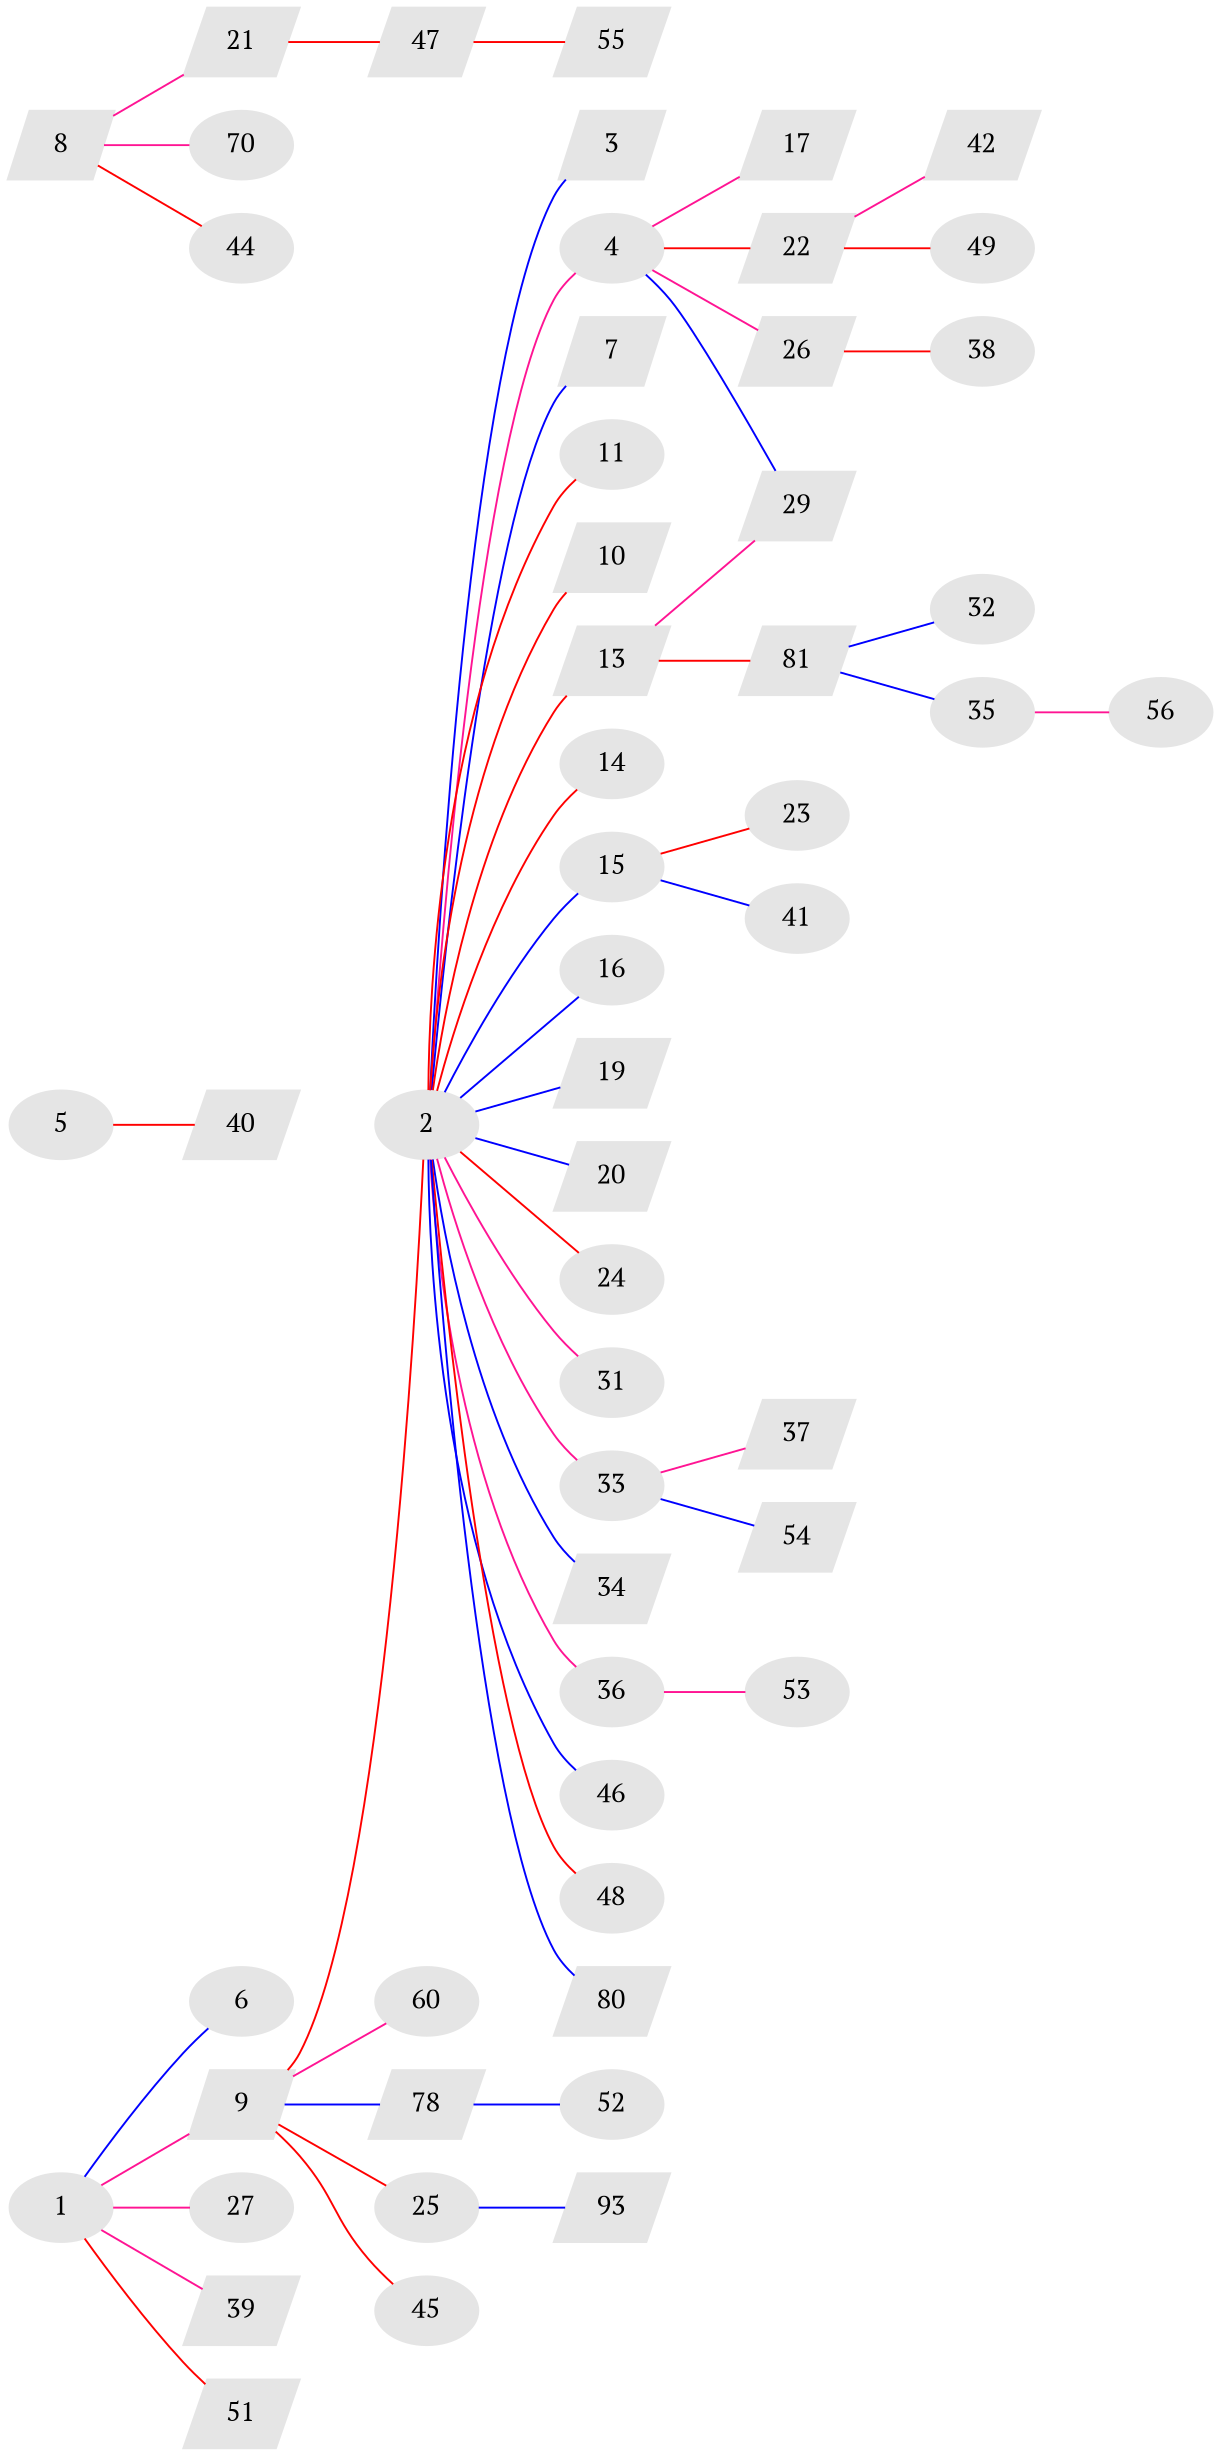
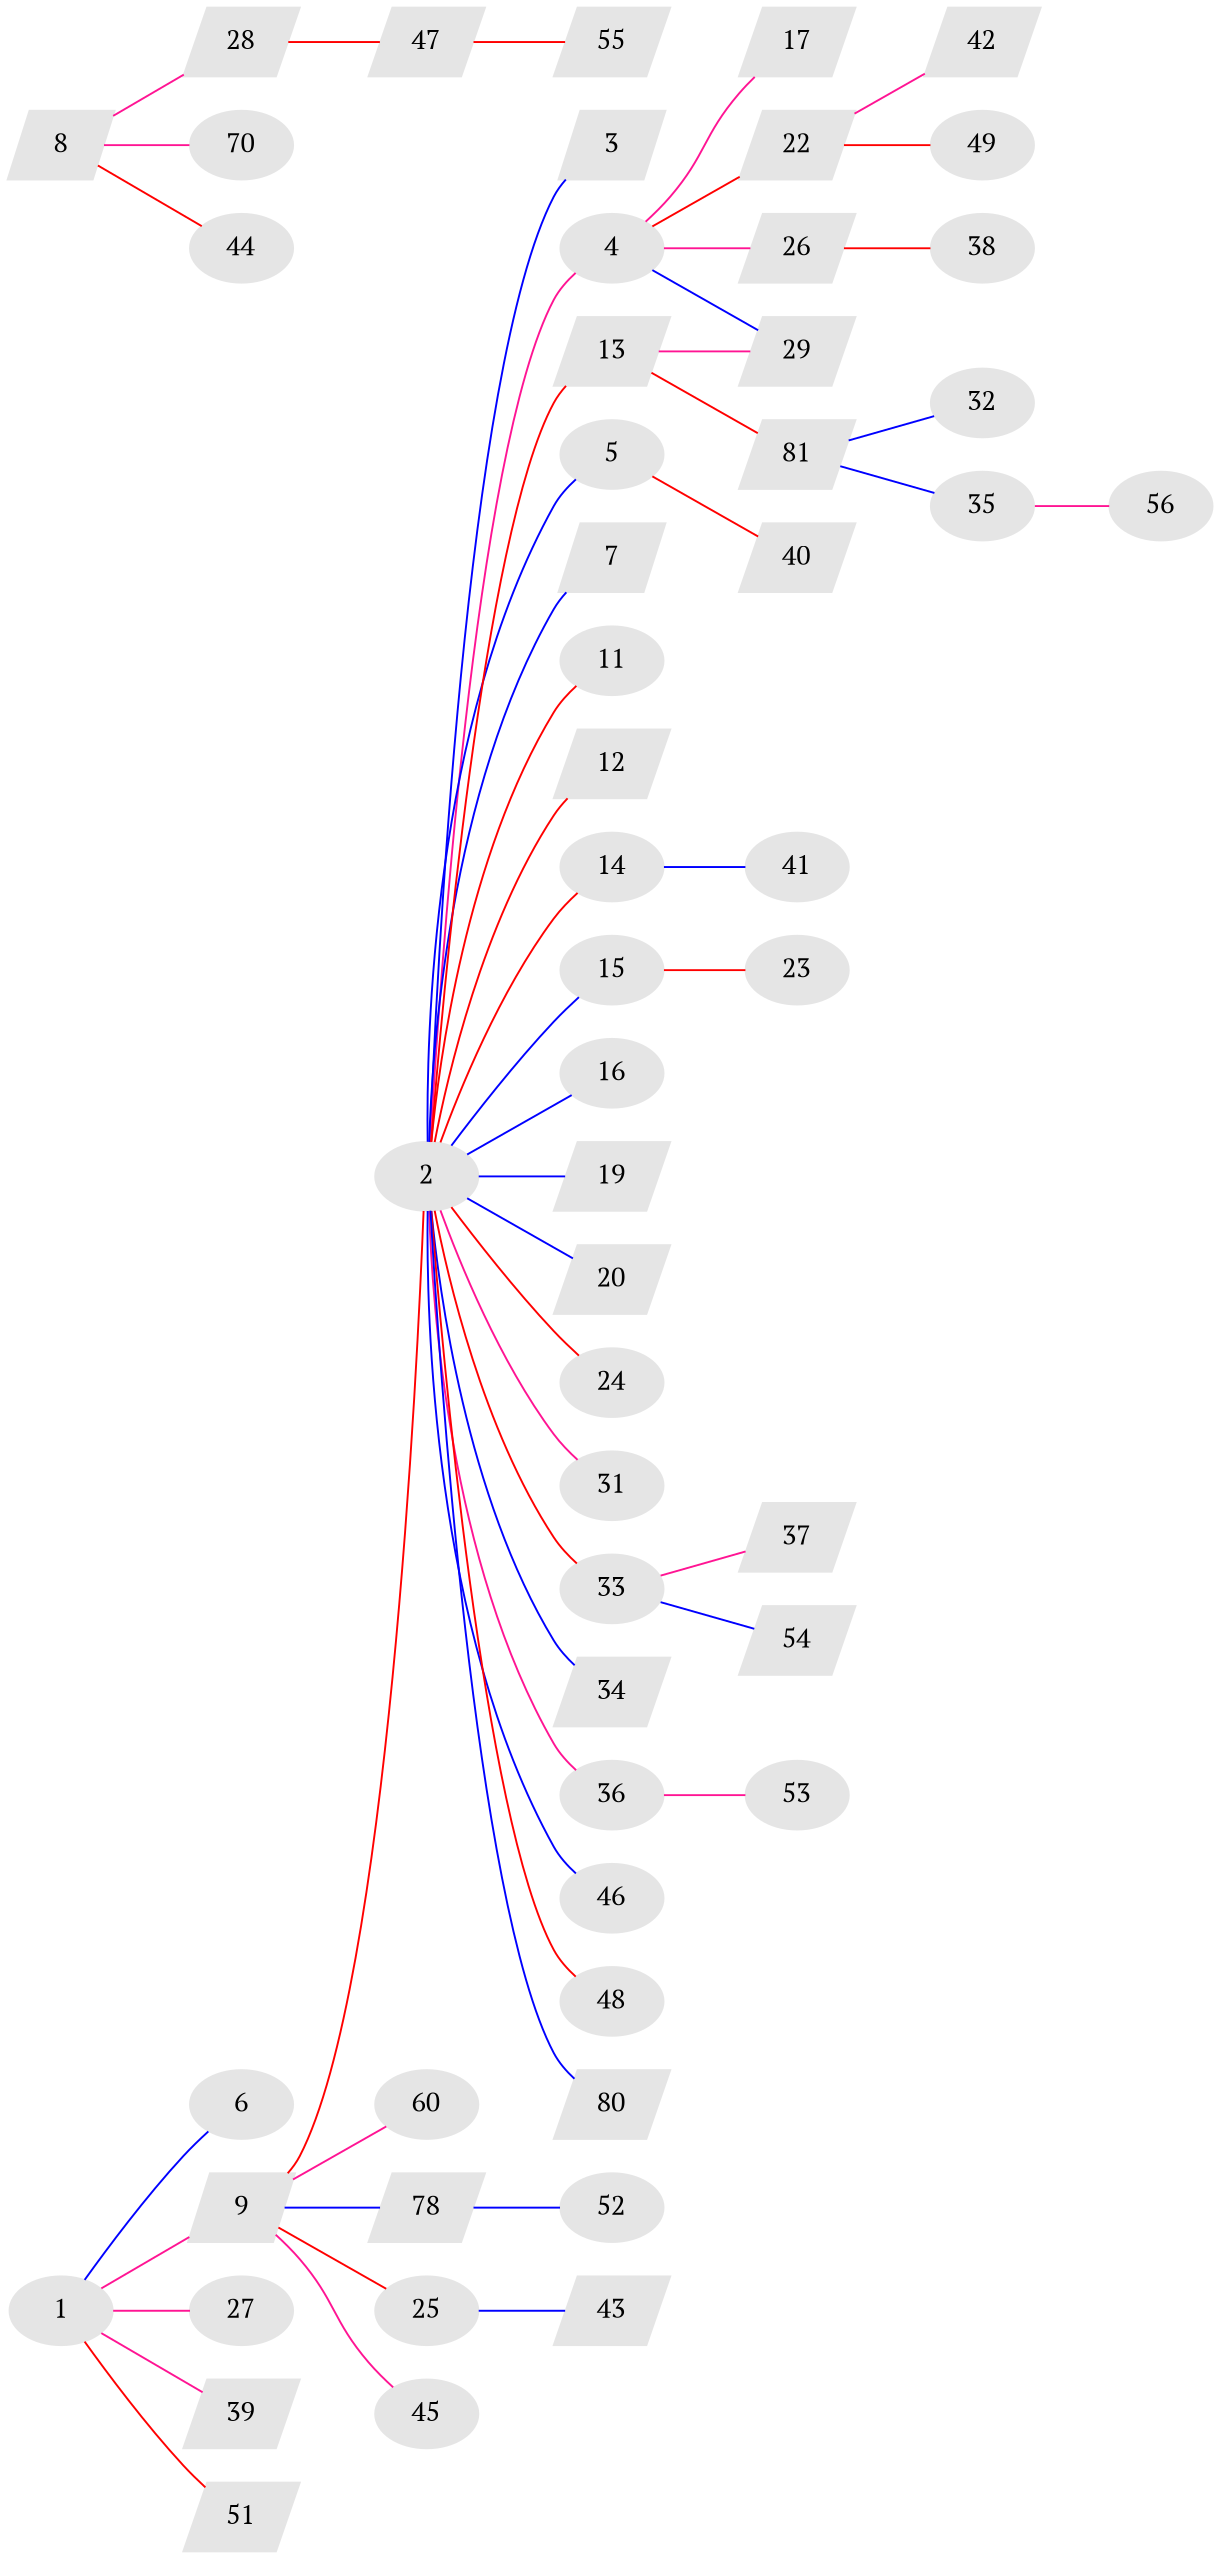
(242, 42) -> (242, 42)
(612, 558) -> (612, 764)
none -> (456, 799)
(705, 893) -> (705, 867)
(491, 1317) -> (485, 1396)
(334, 2208) -> (334, 2311)
(612, 2208) -> (612, 2311)
